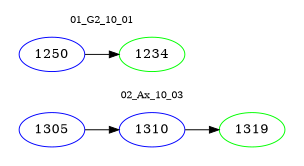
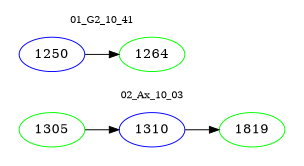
(102, 21) -> (102, 21)
(152, 54) -> (152, 54)
(52, 130) -> (52, 130)
(252, 130) -> (252, 130)
